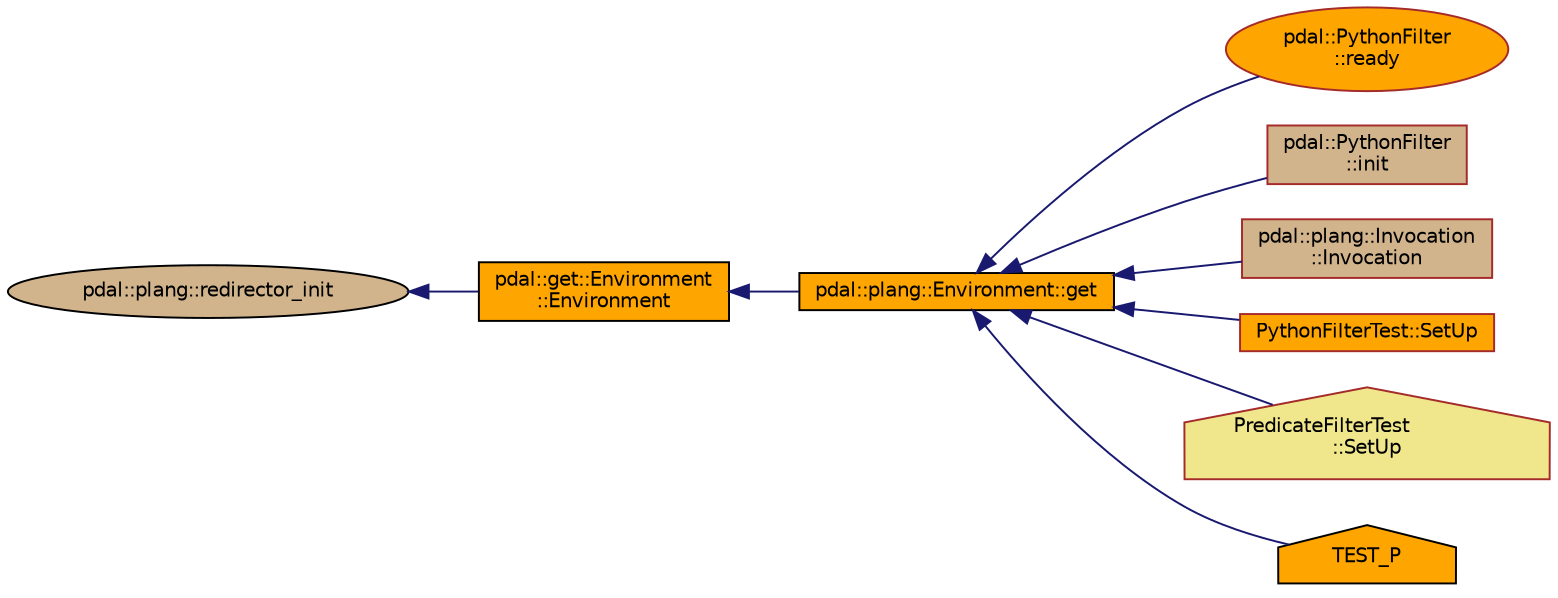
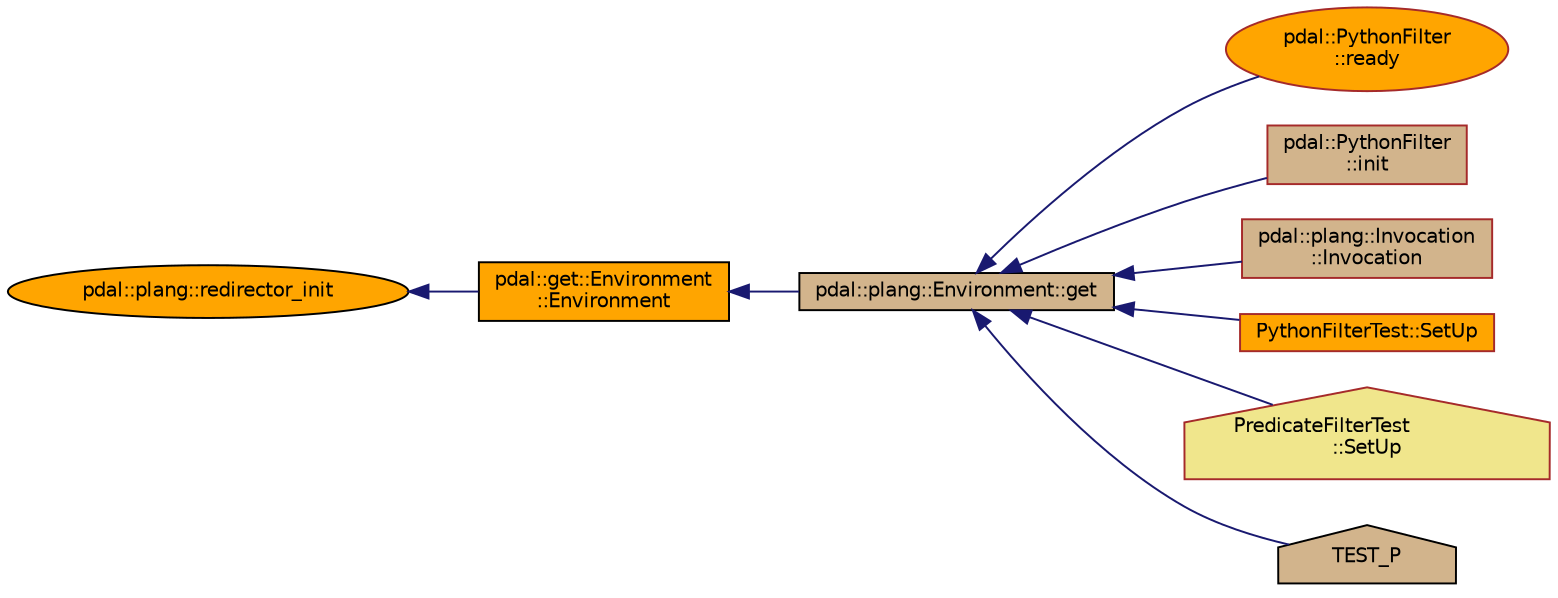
(208, 292) -> (208, 292)
(957, 292) -> (957, 292)
(1367, 557) -> (1367, 557)
